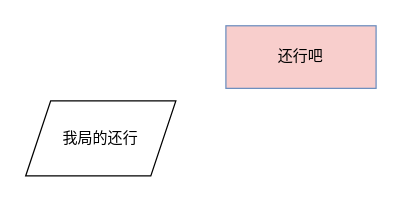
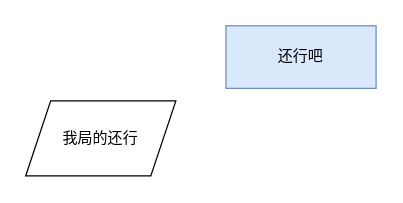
(301, 57) -> (301, 57)
